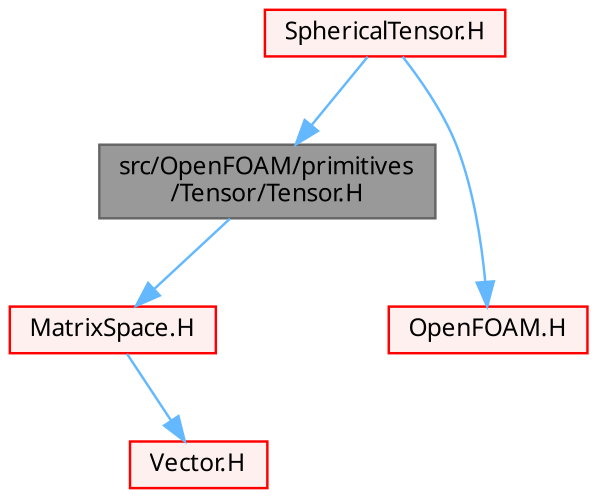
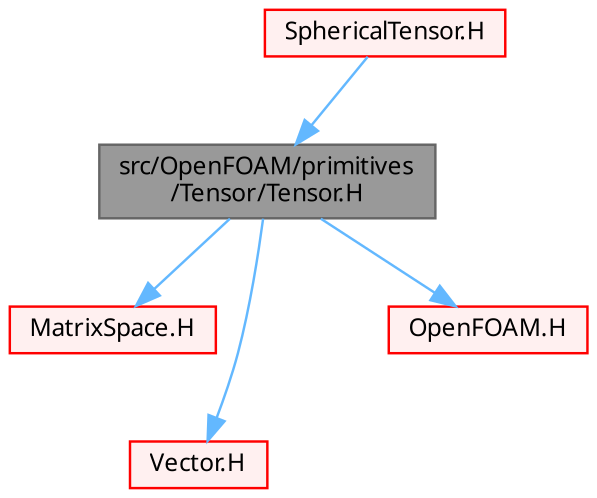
(462, 162) -> (378, 256)
(149, 387) -> (246, 320)
